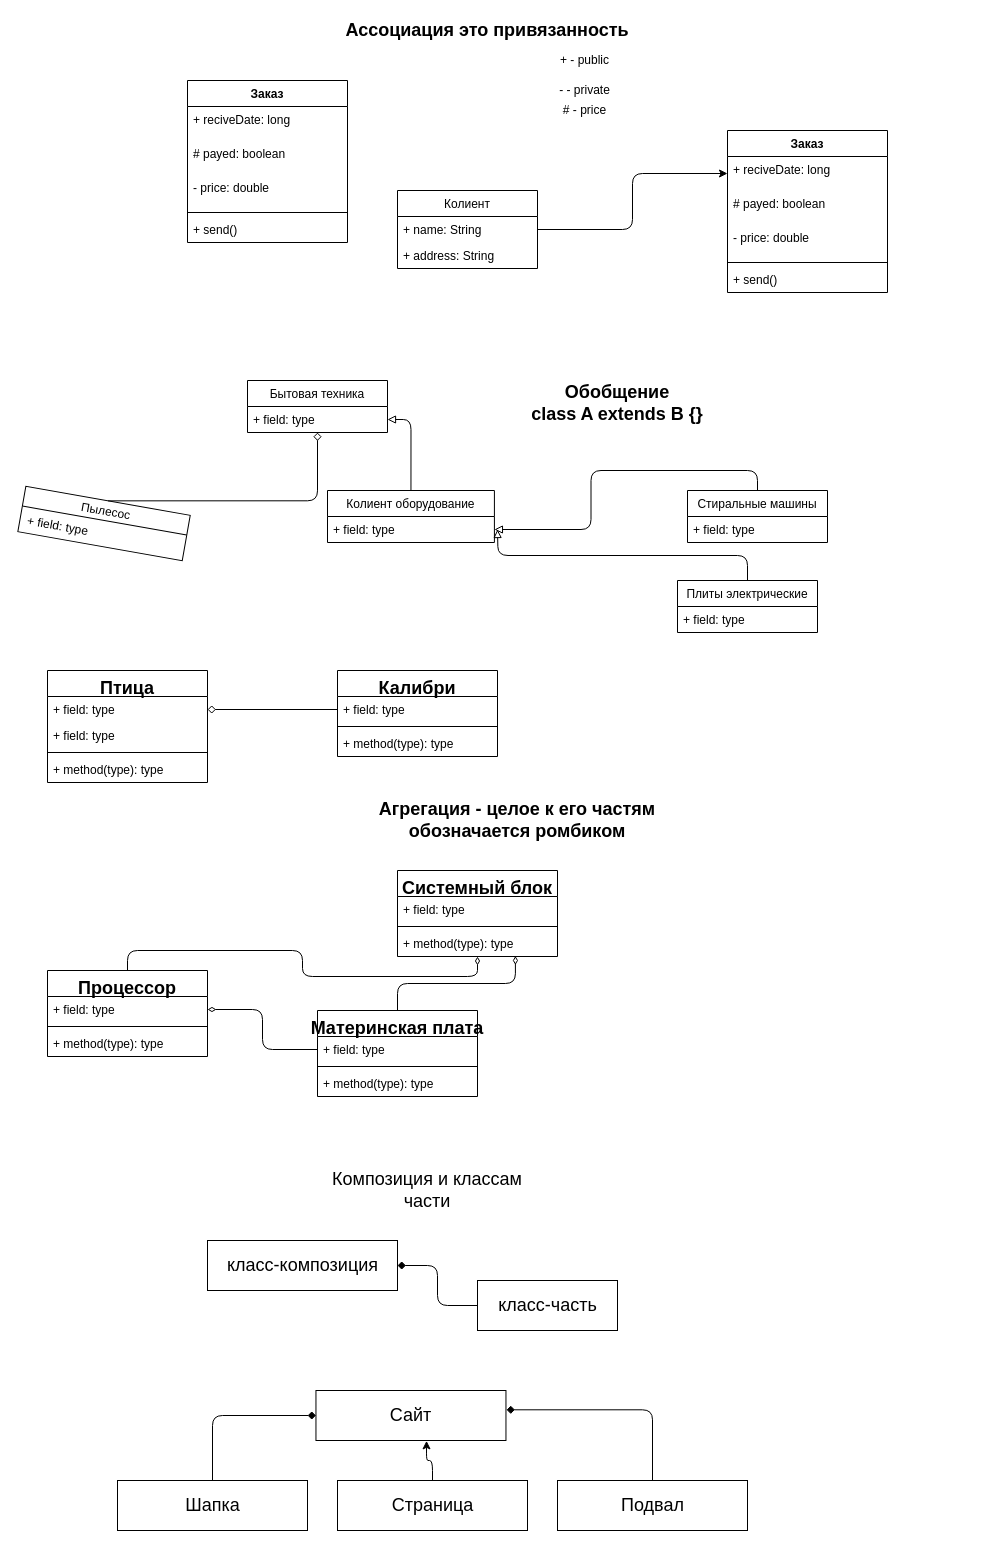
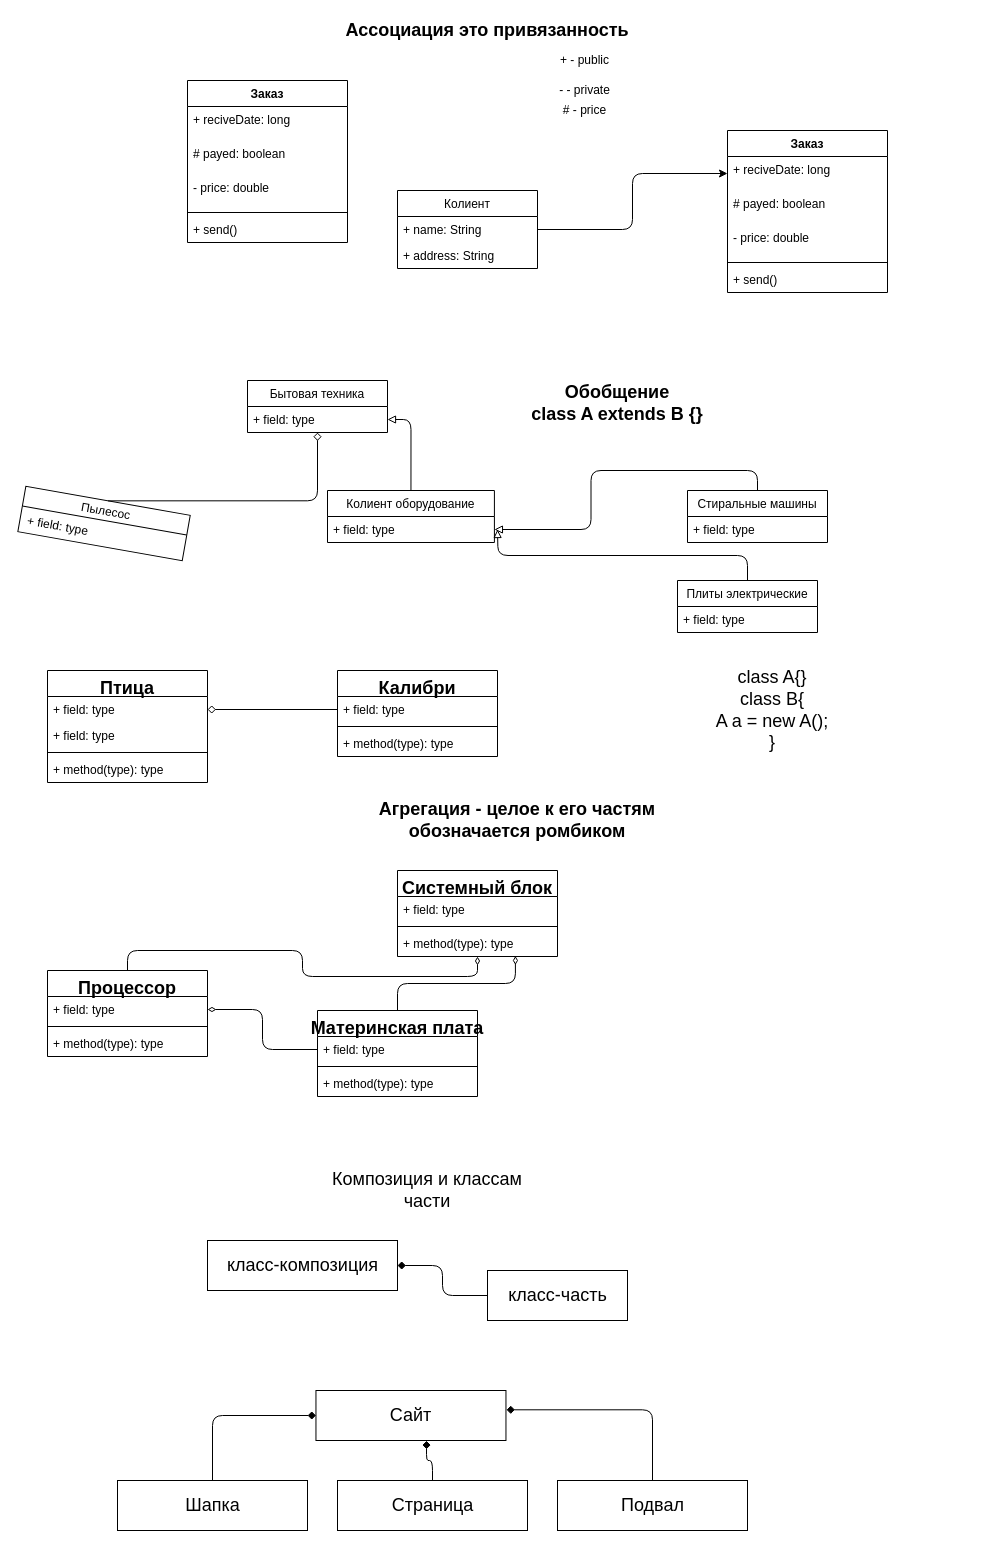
none -> (773, 711)
(548, 1306) -> (558, 1296)
(427, 1448) -> (427, 1450)
